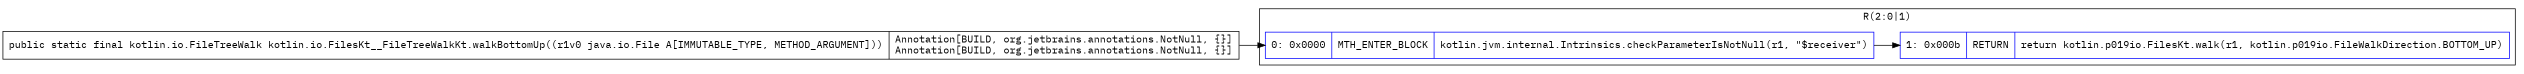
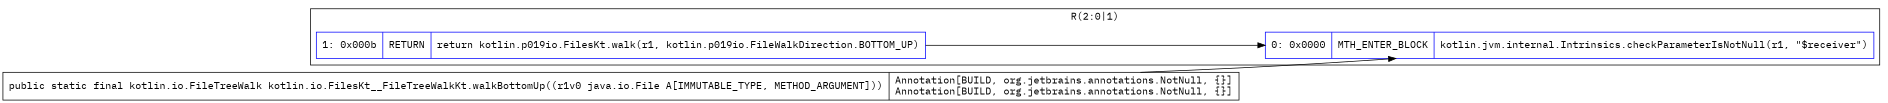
(1883, 45) -> (1092, 45)
